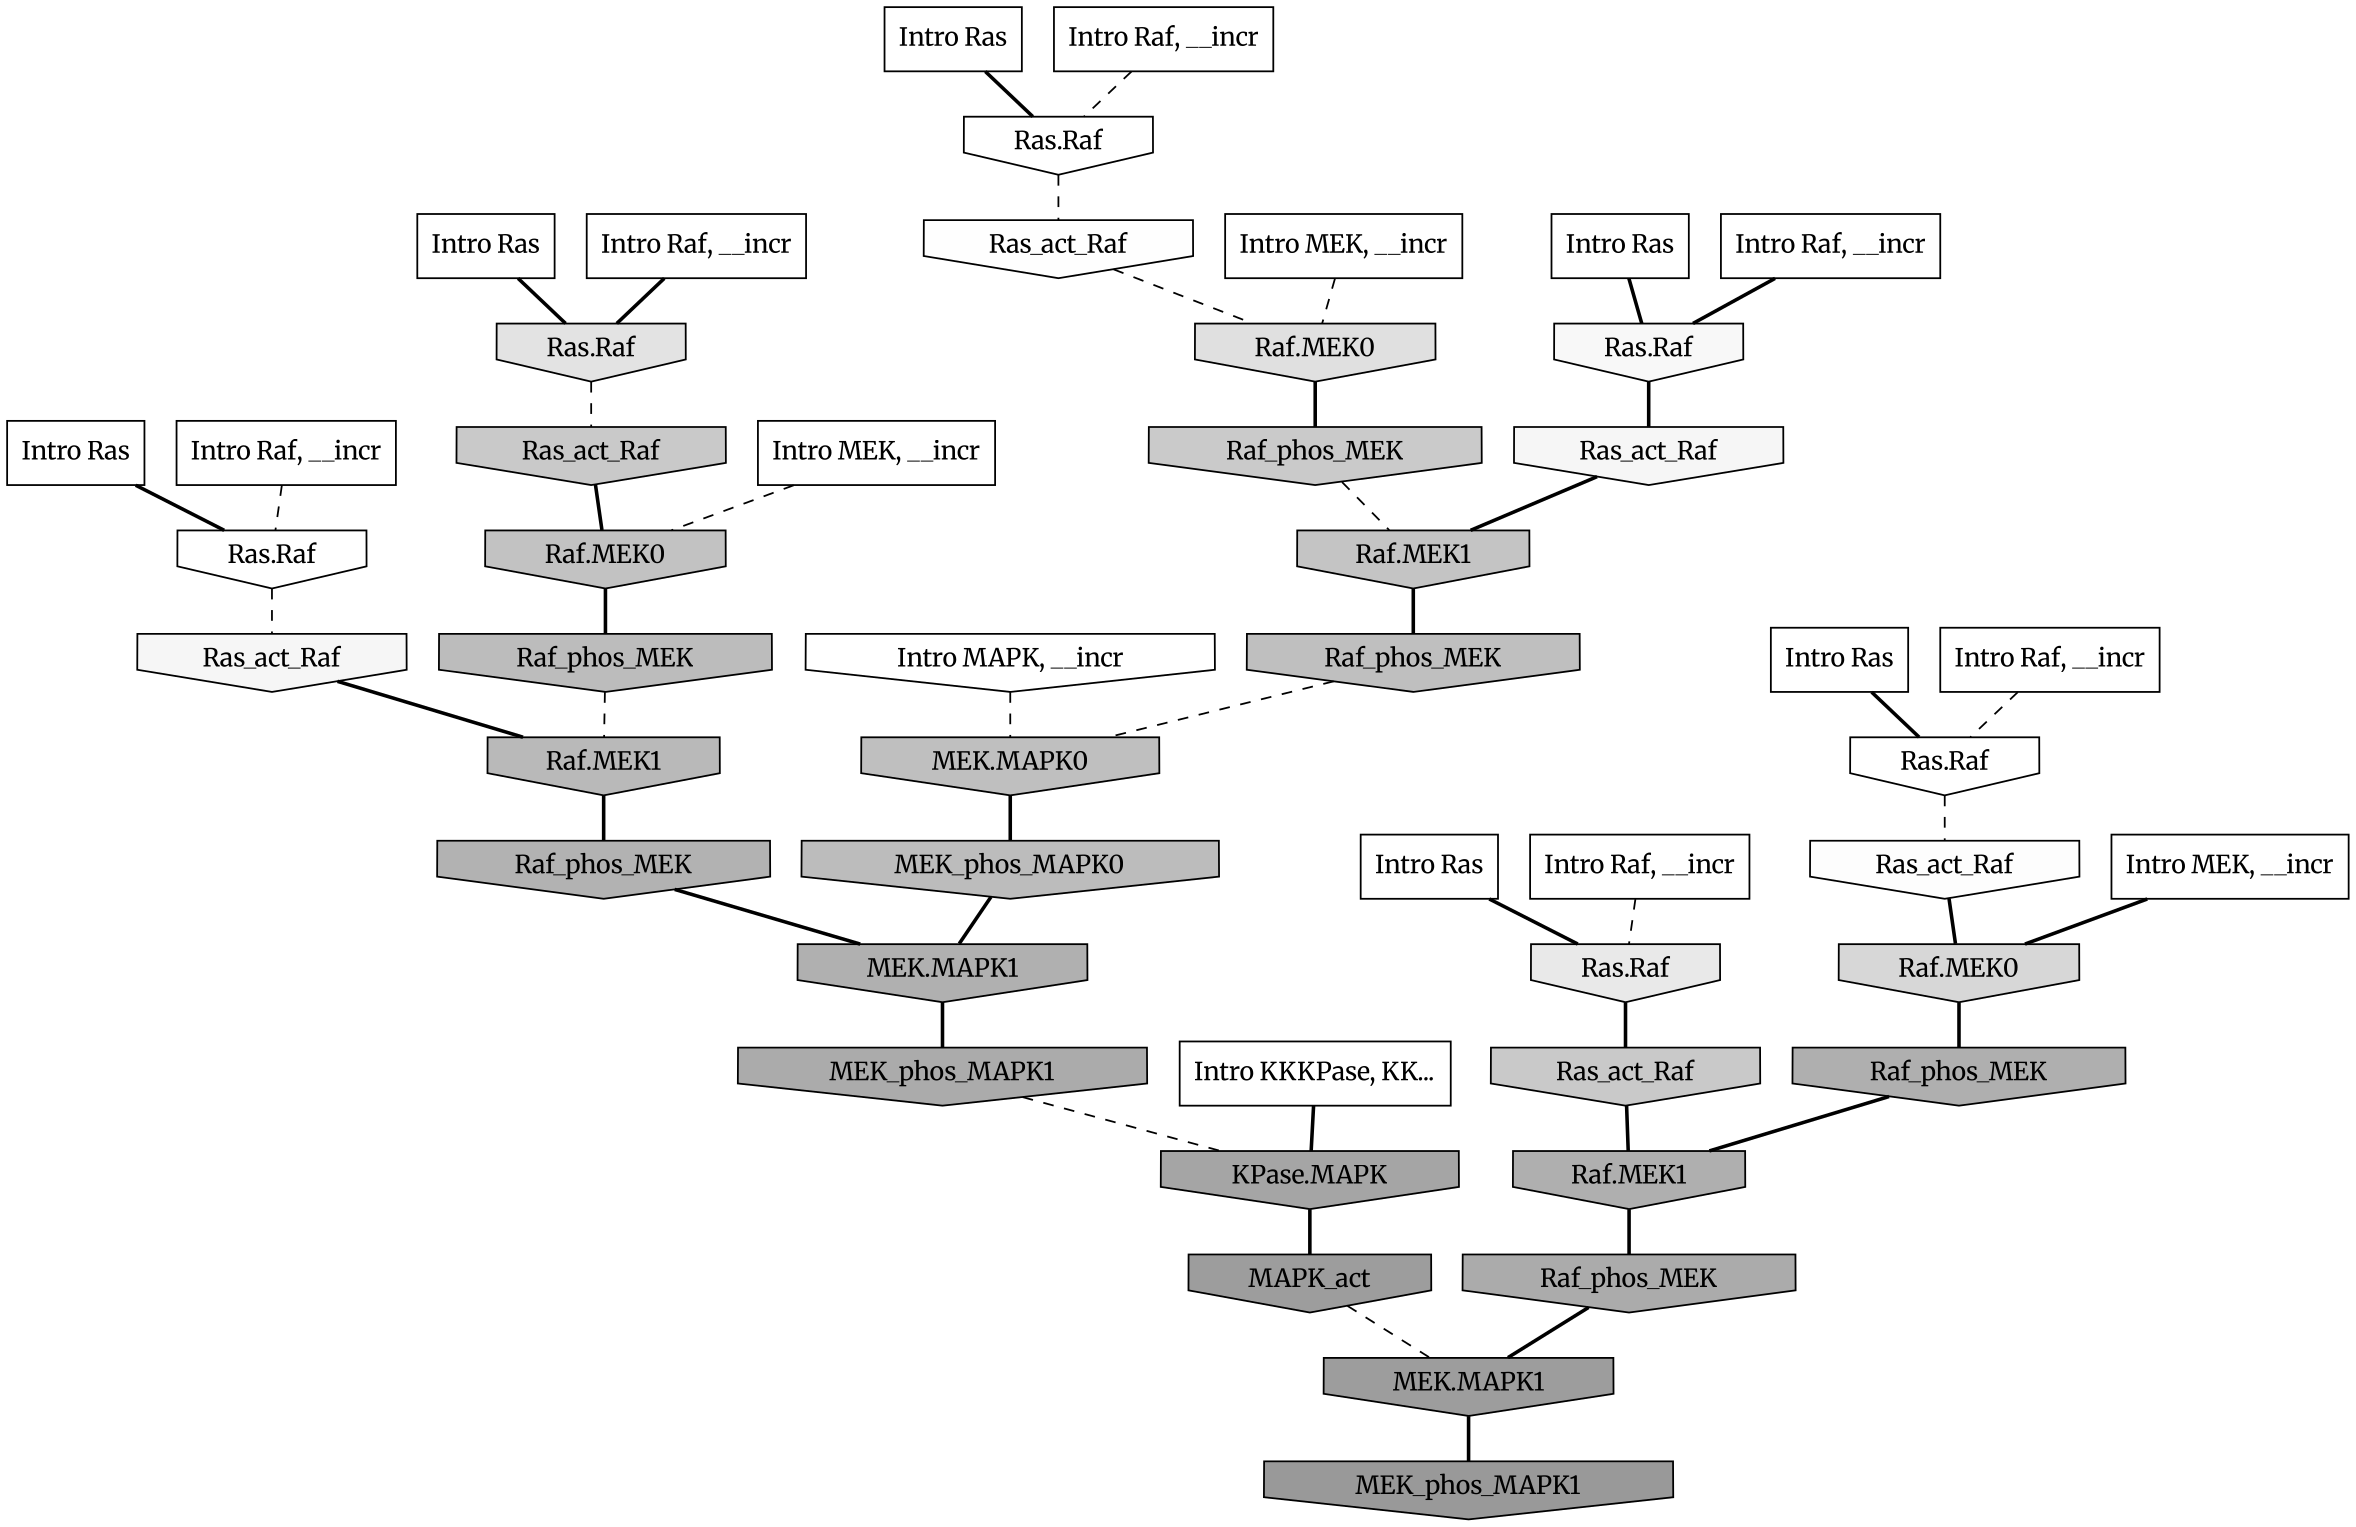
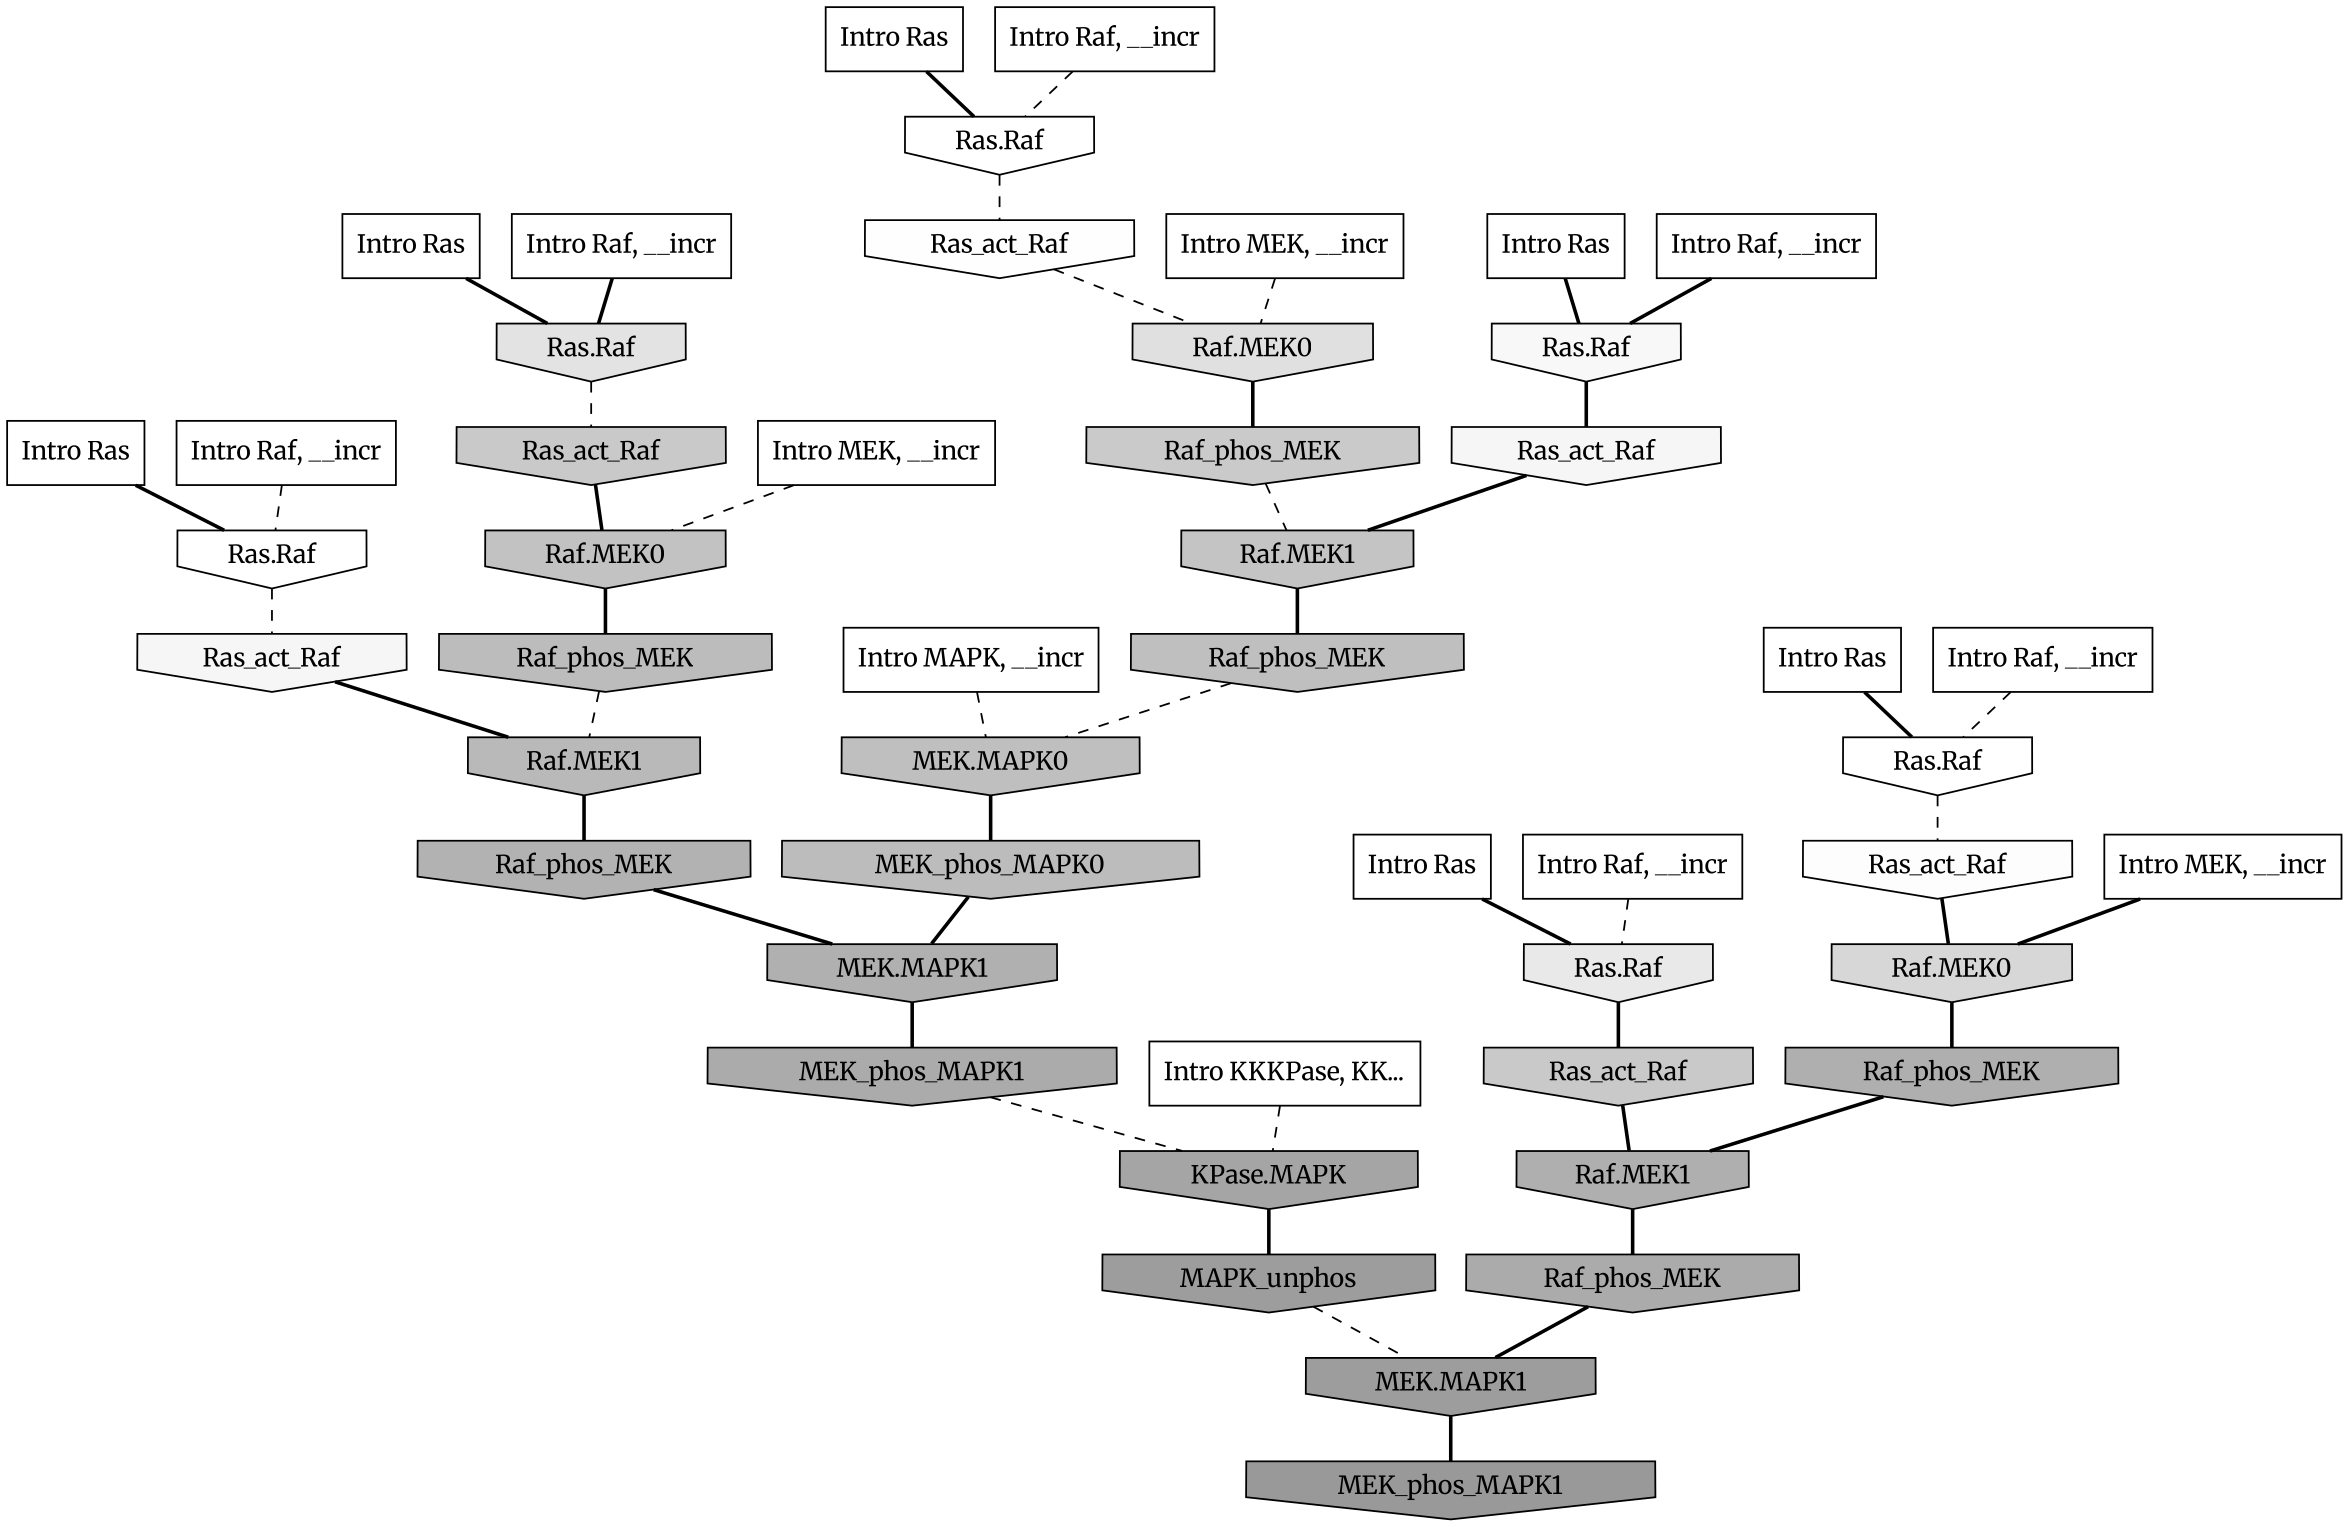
(1010, 660) -> (971, 660)
(1312, 1128) -> (1276, 1128)
(1310, 1280) -> (1269, 1280)
